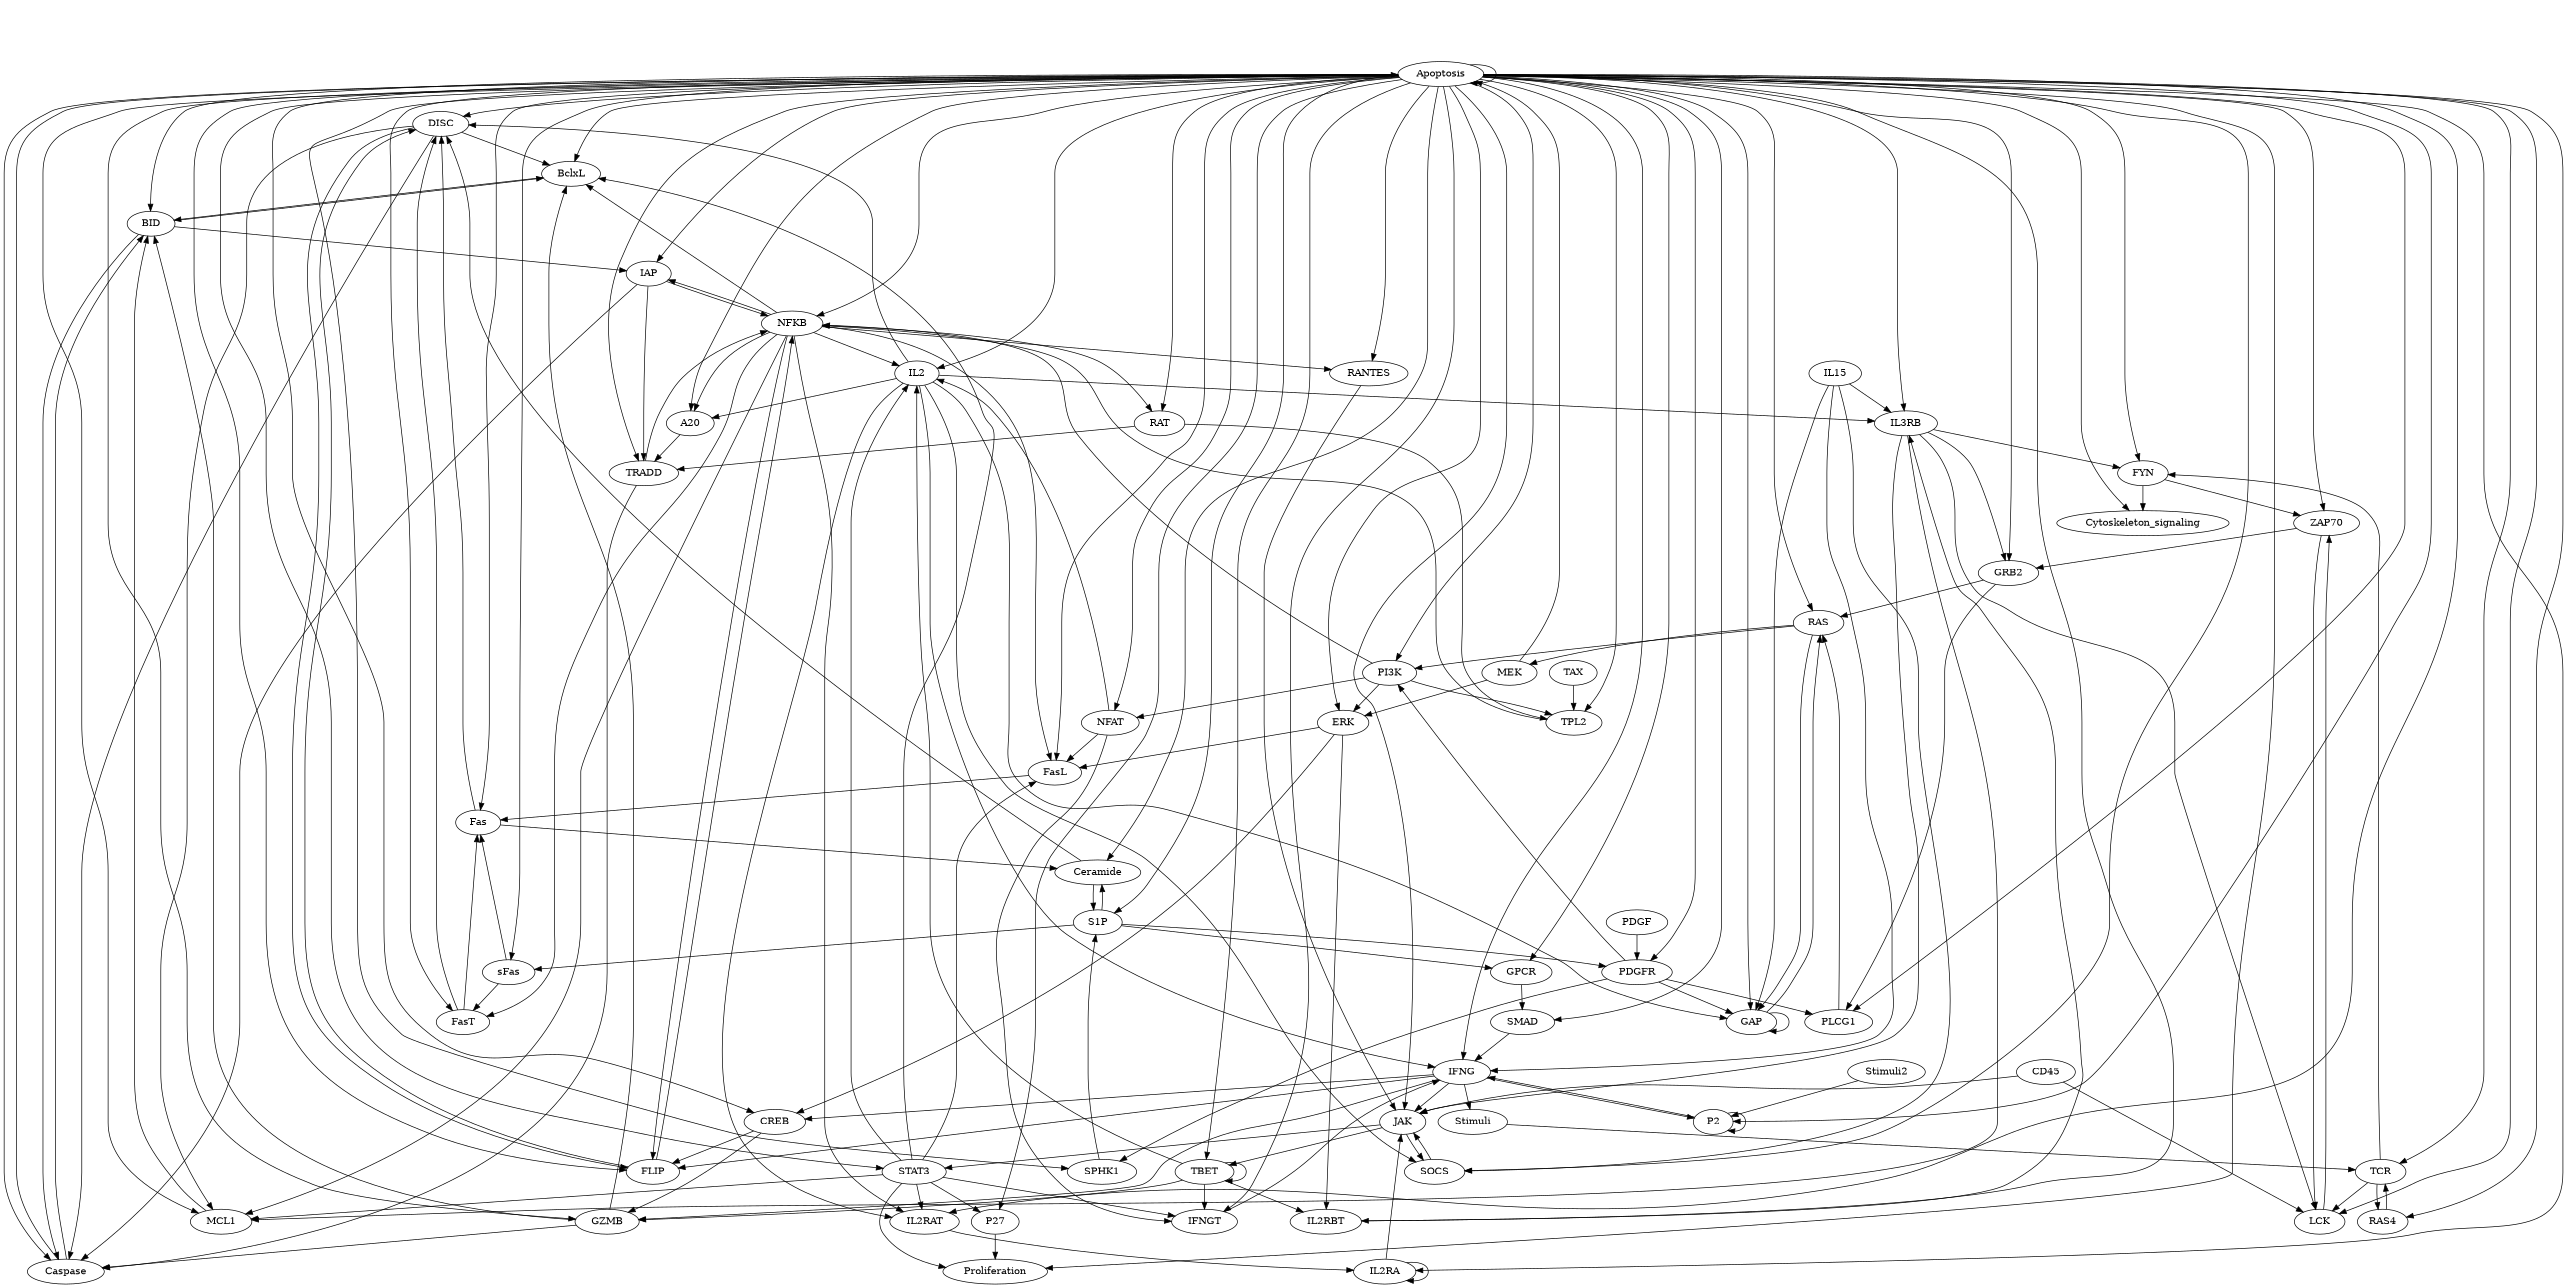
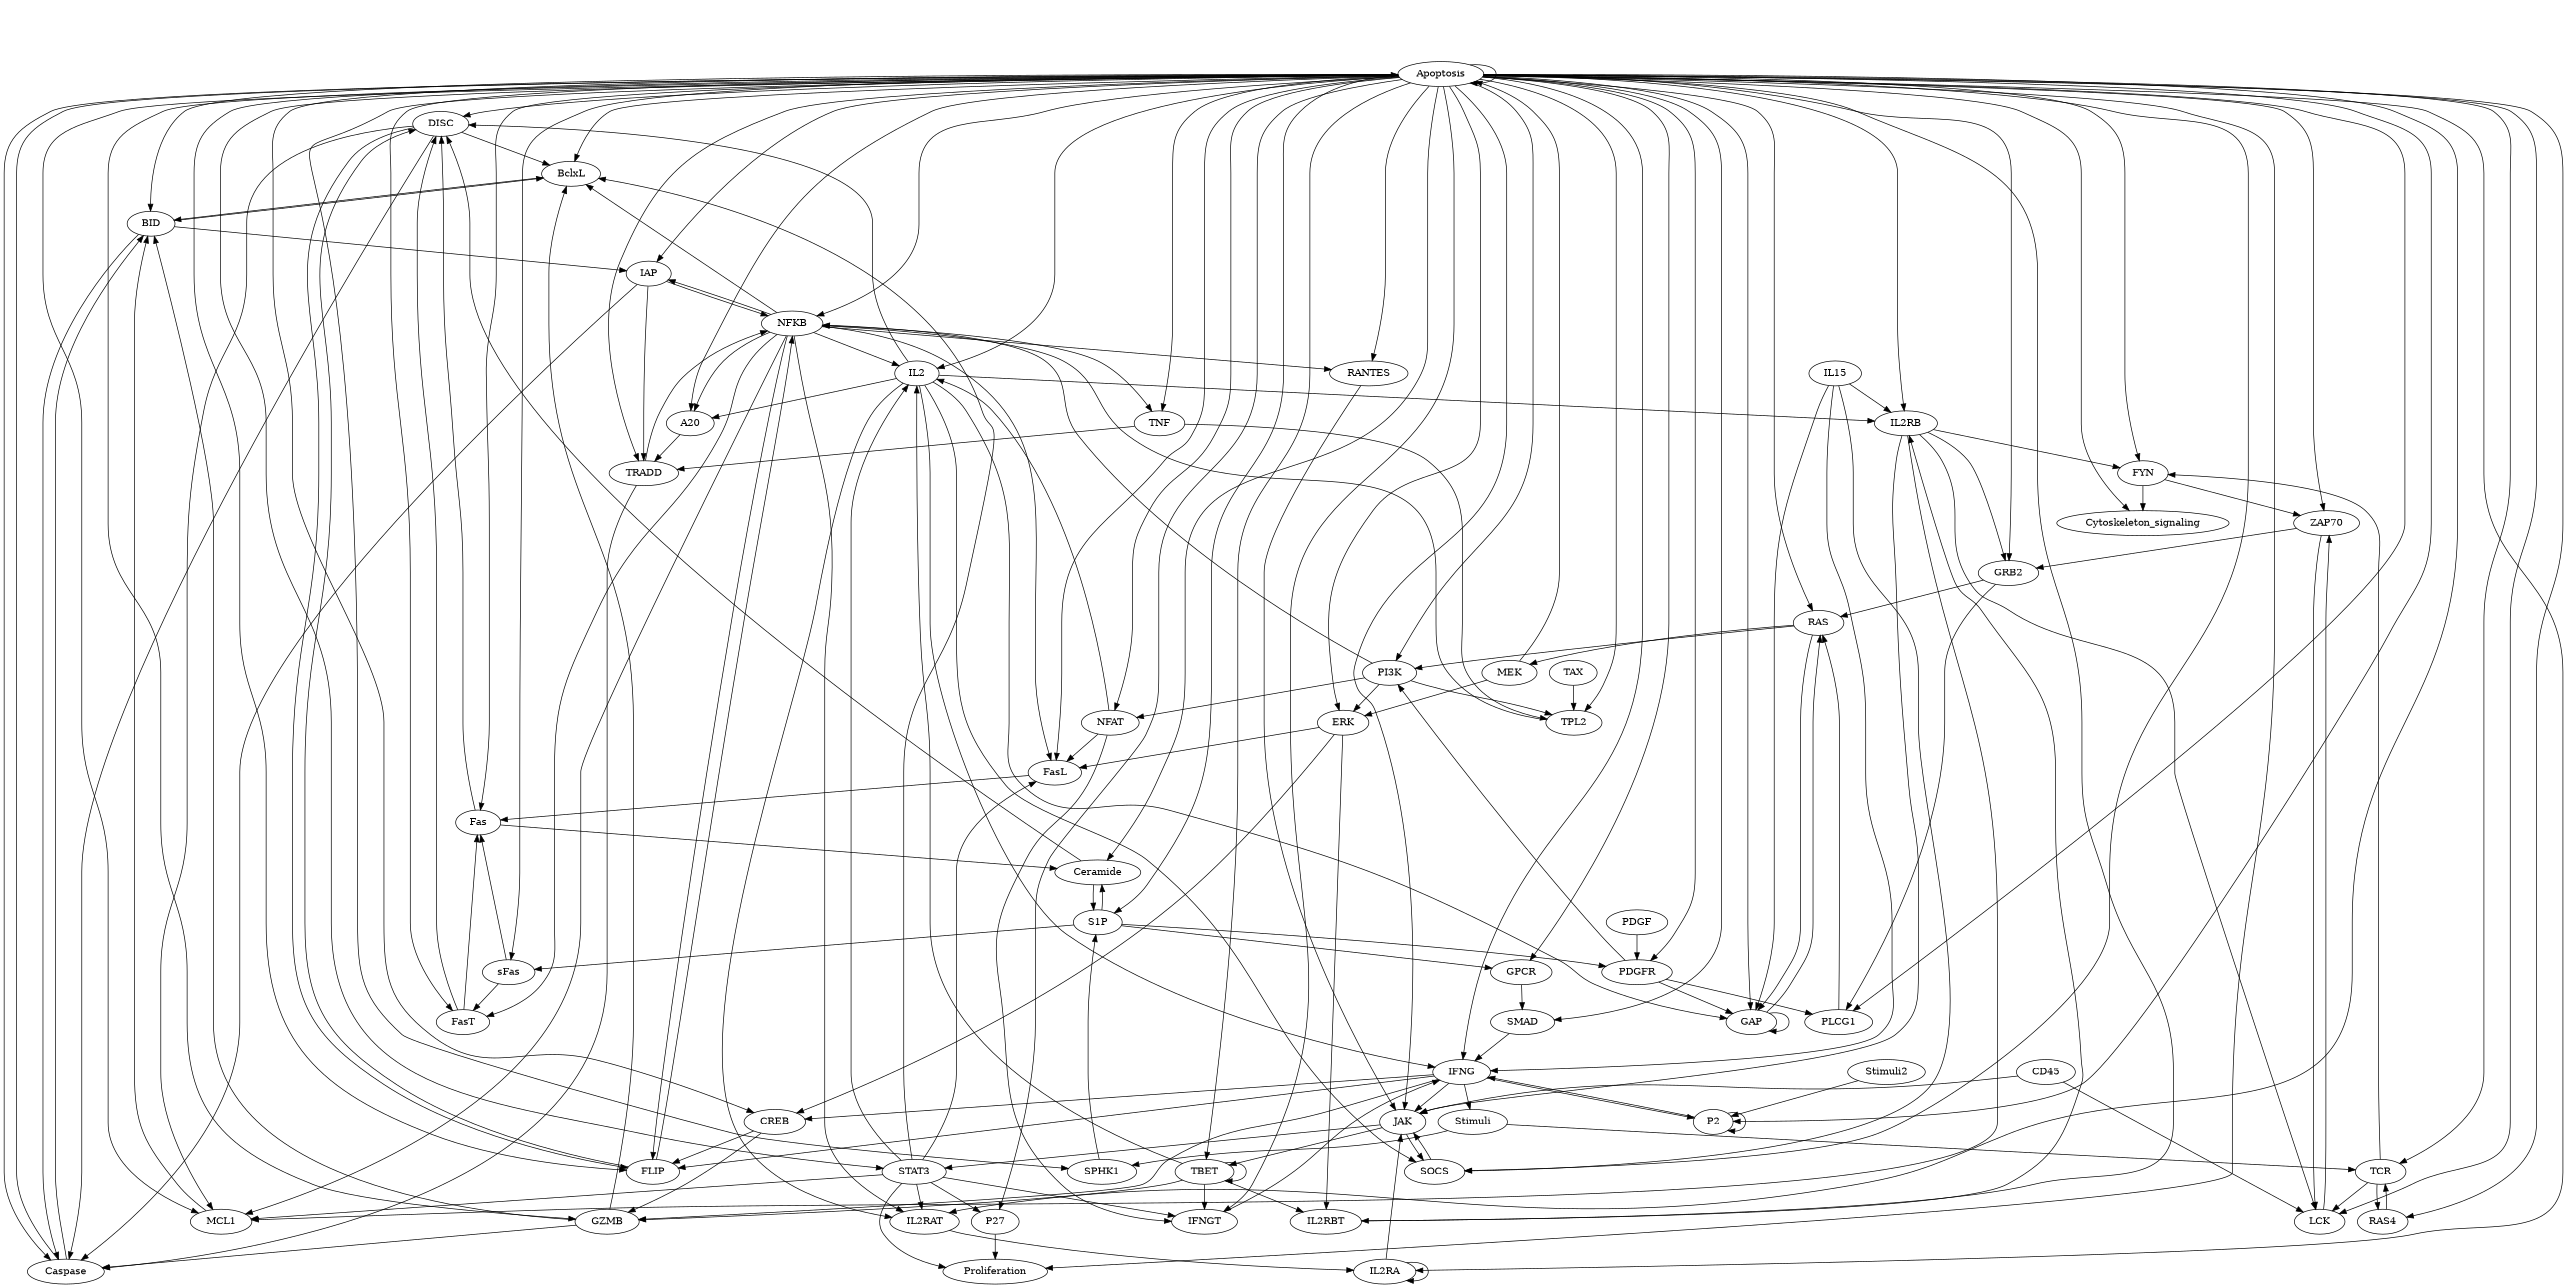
(1159, 423) -> (1159, 423)
(1906, 423) -> (1906, 423)
(1372, 1046) -> (1263, 1151)
